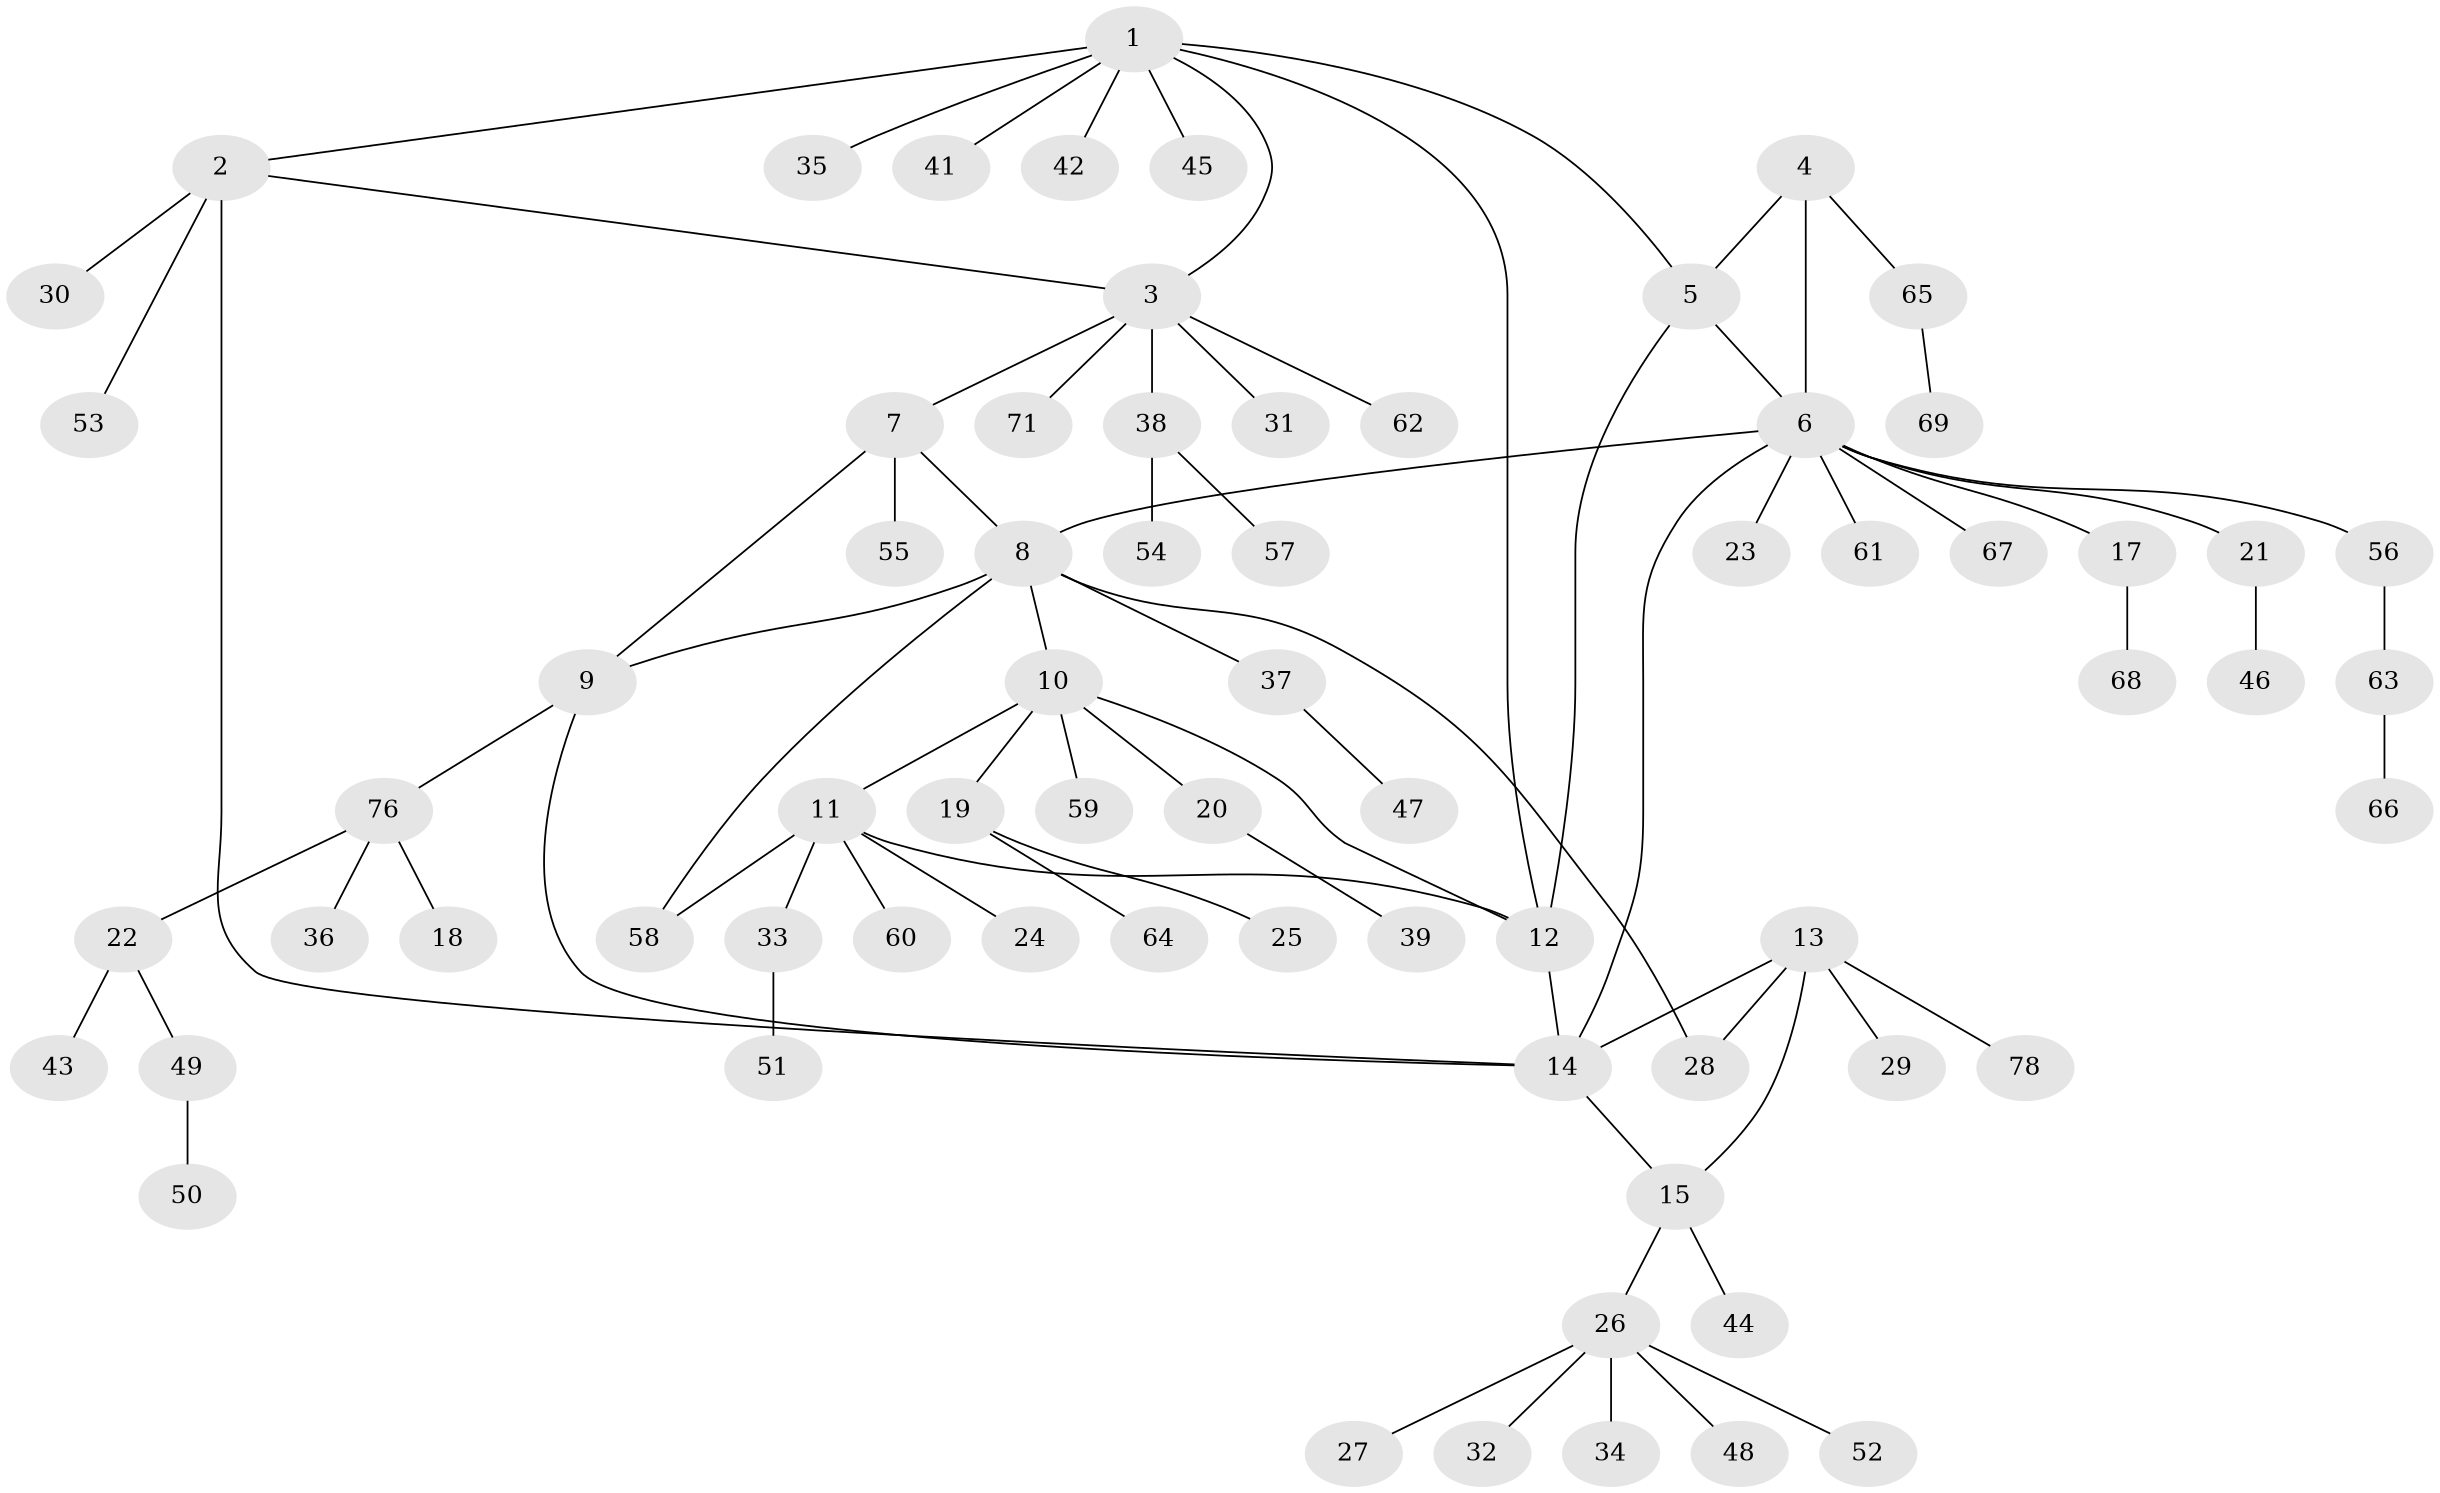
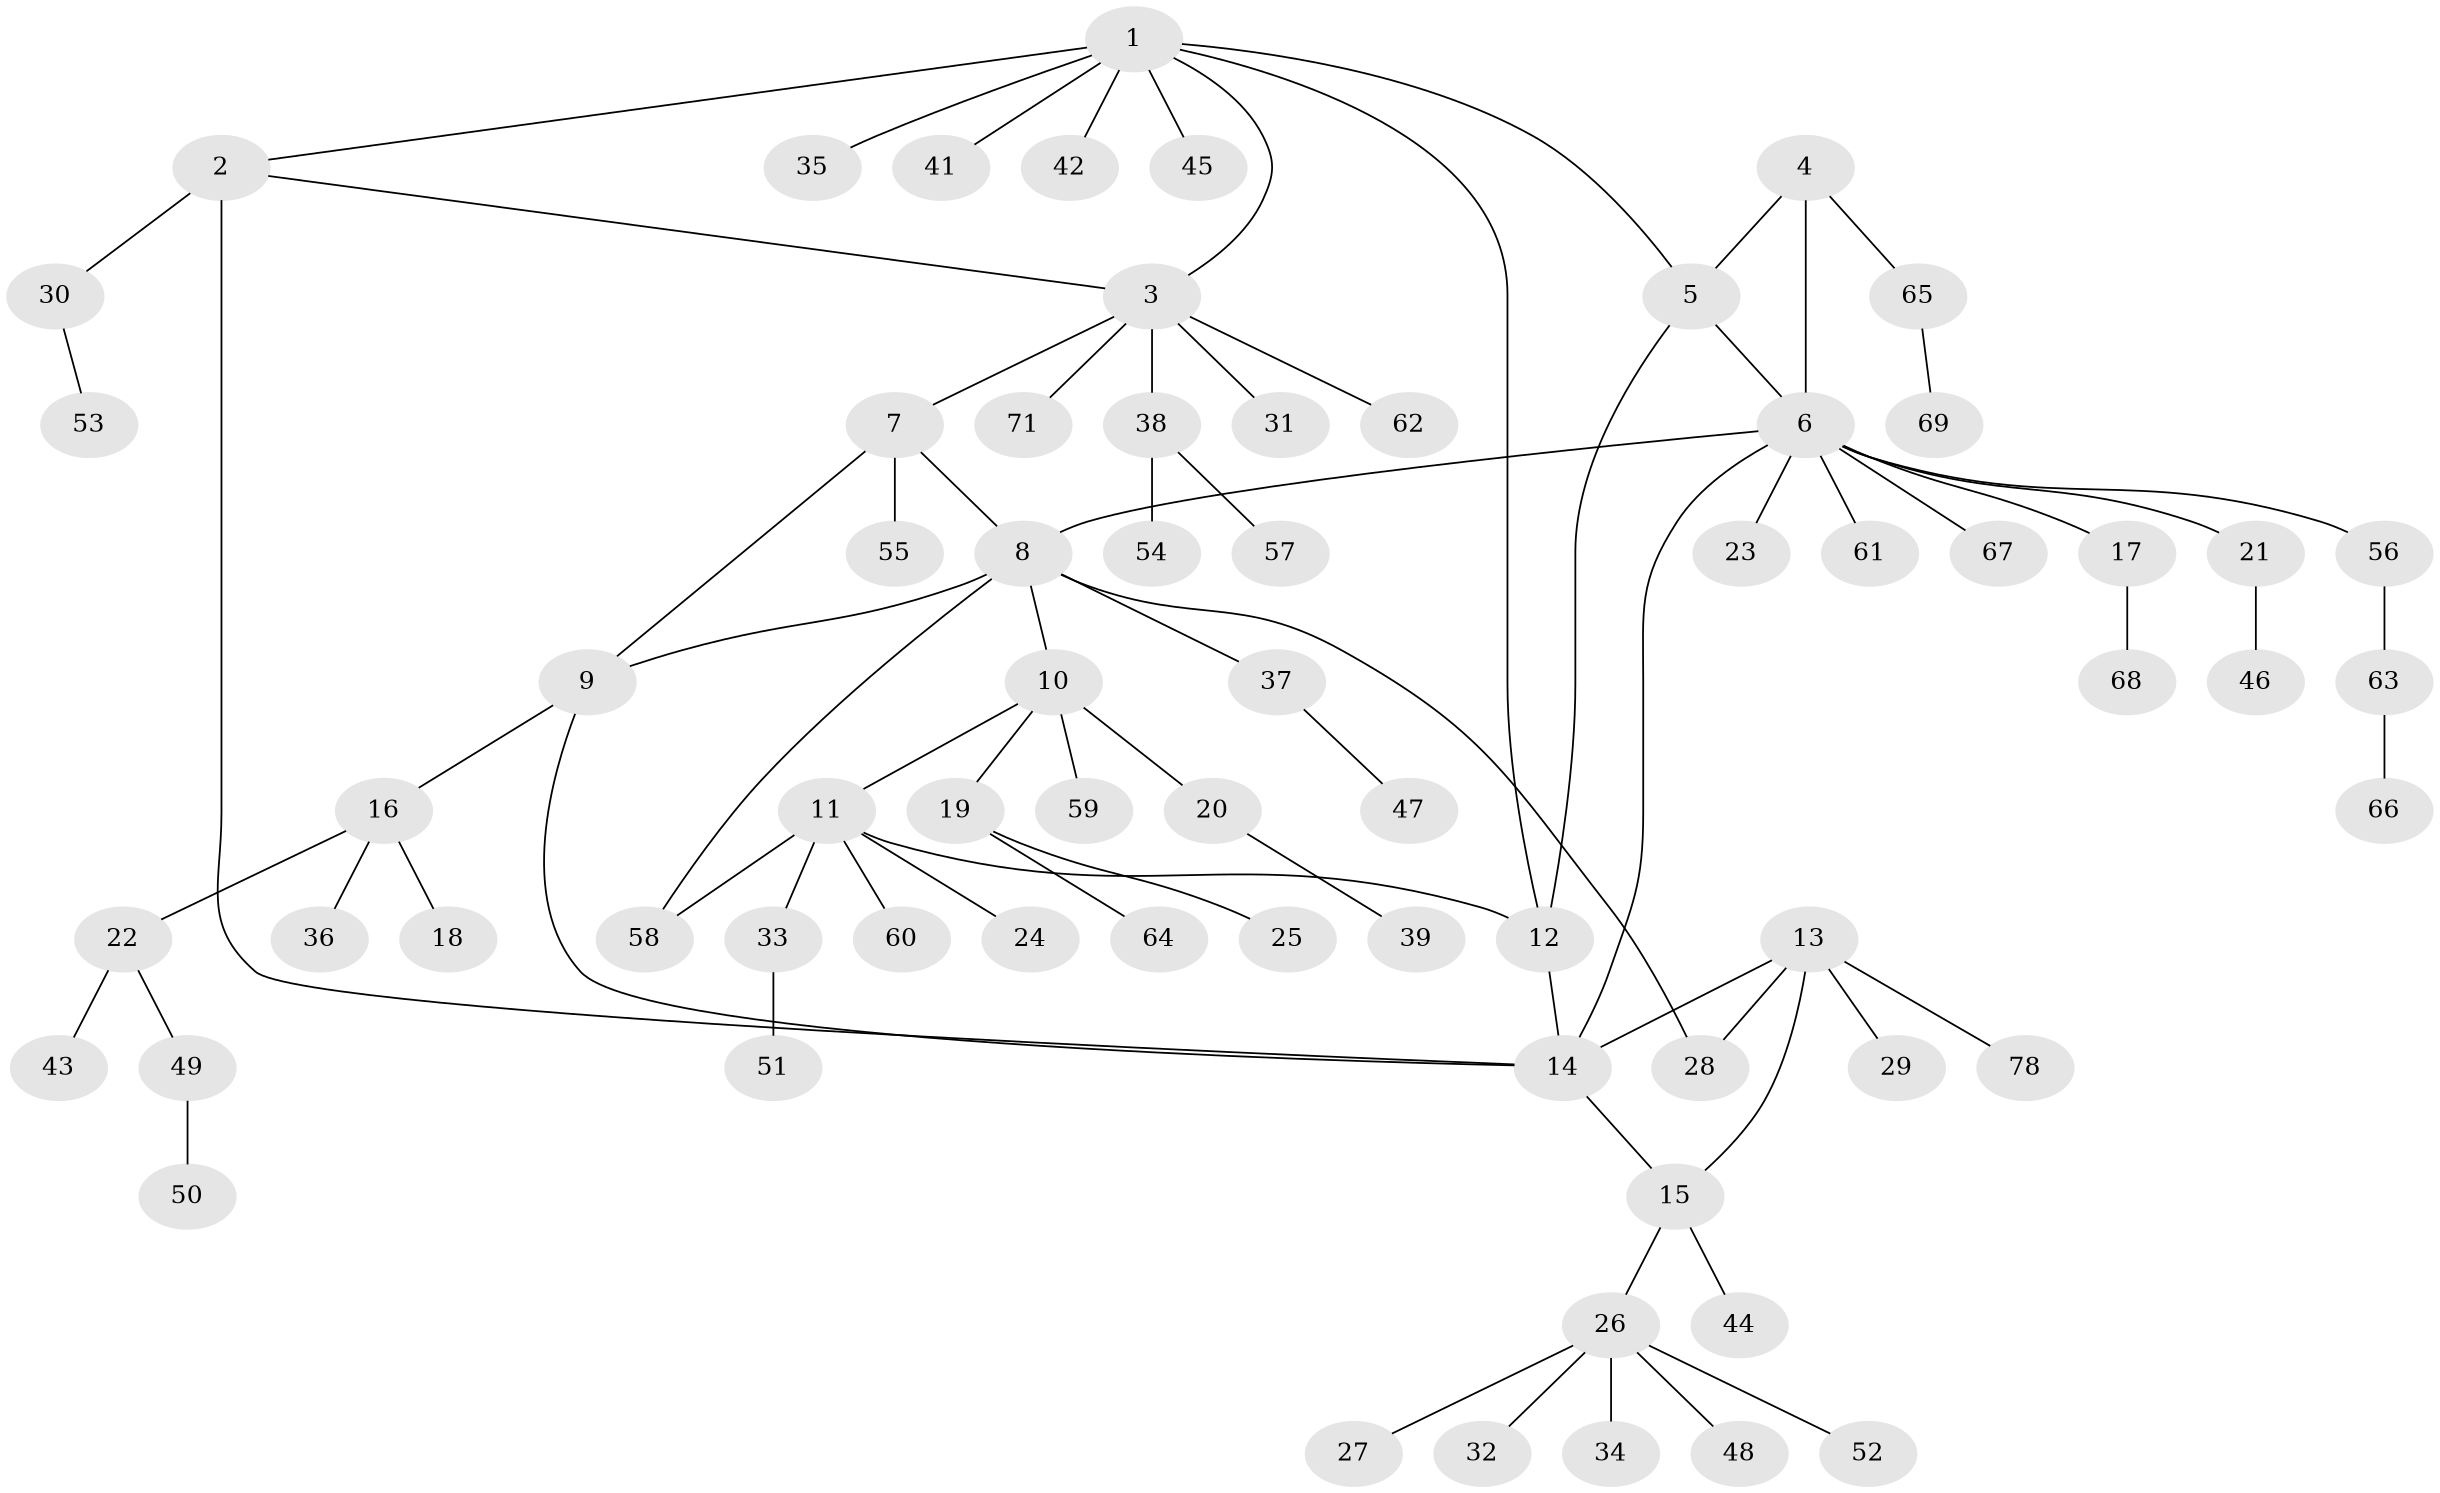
(156, 296) -> (72, 361)
(1305, 803) -> none
(384, 811) -> (384, 811)
